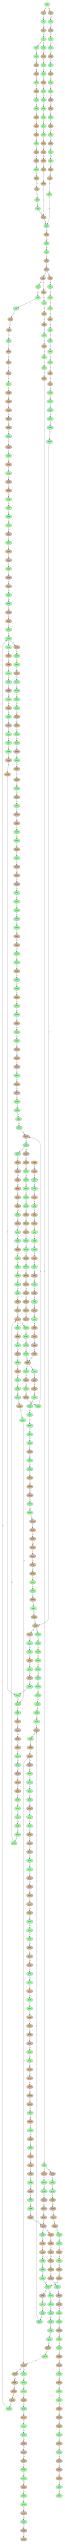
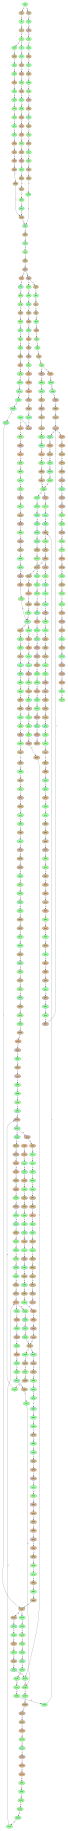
(9, 451) -> (24, 422)
